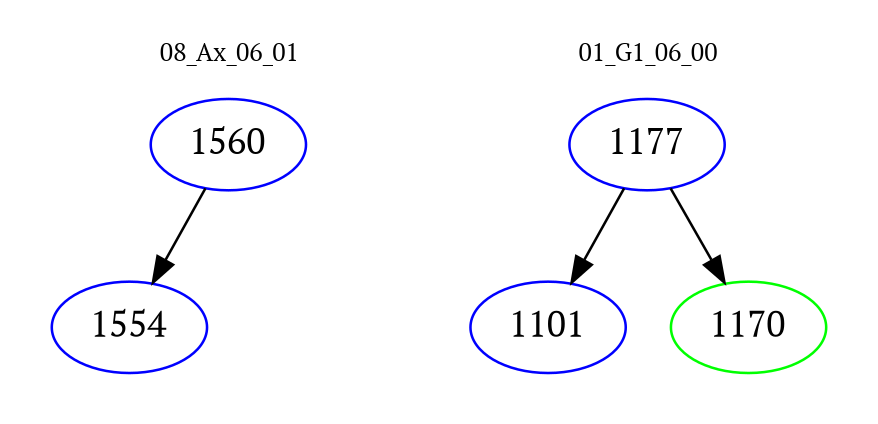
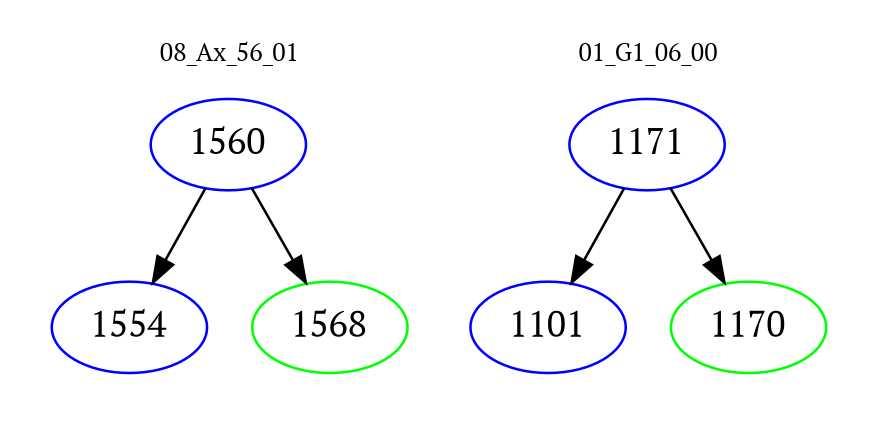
(230, 55) -> (230, 55)
(647, 145) -> (647, 145)
none -> (330, 327)
